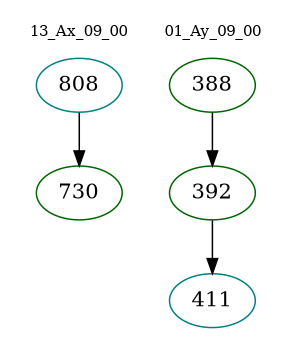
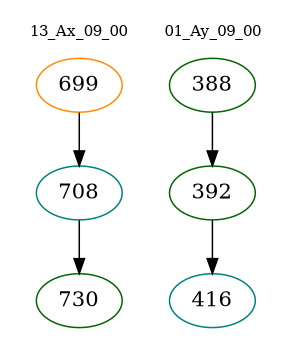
none -> (79, 85)
(79, 85) -> (79, 193)
(212, 301) -> (212, 301)
